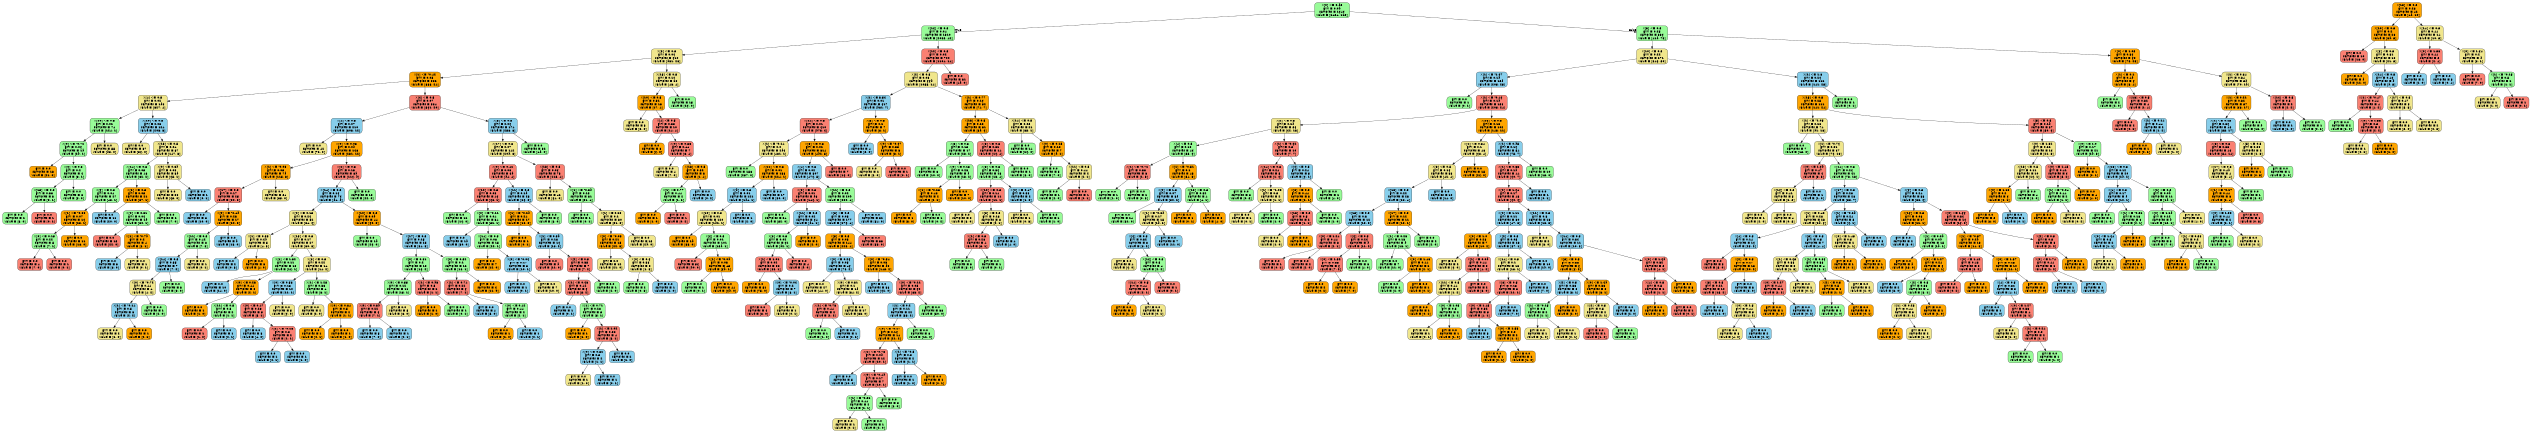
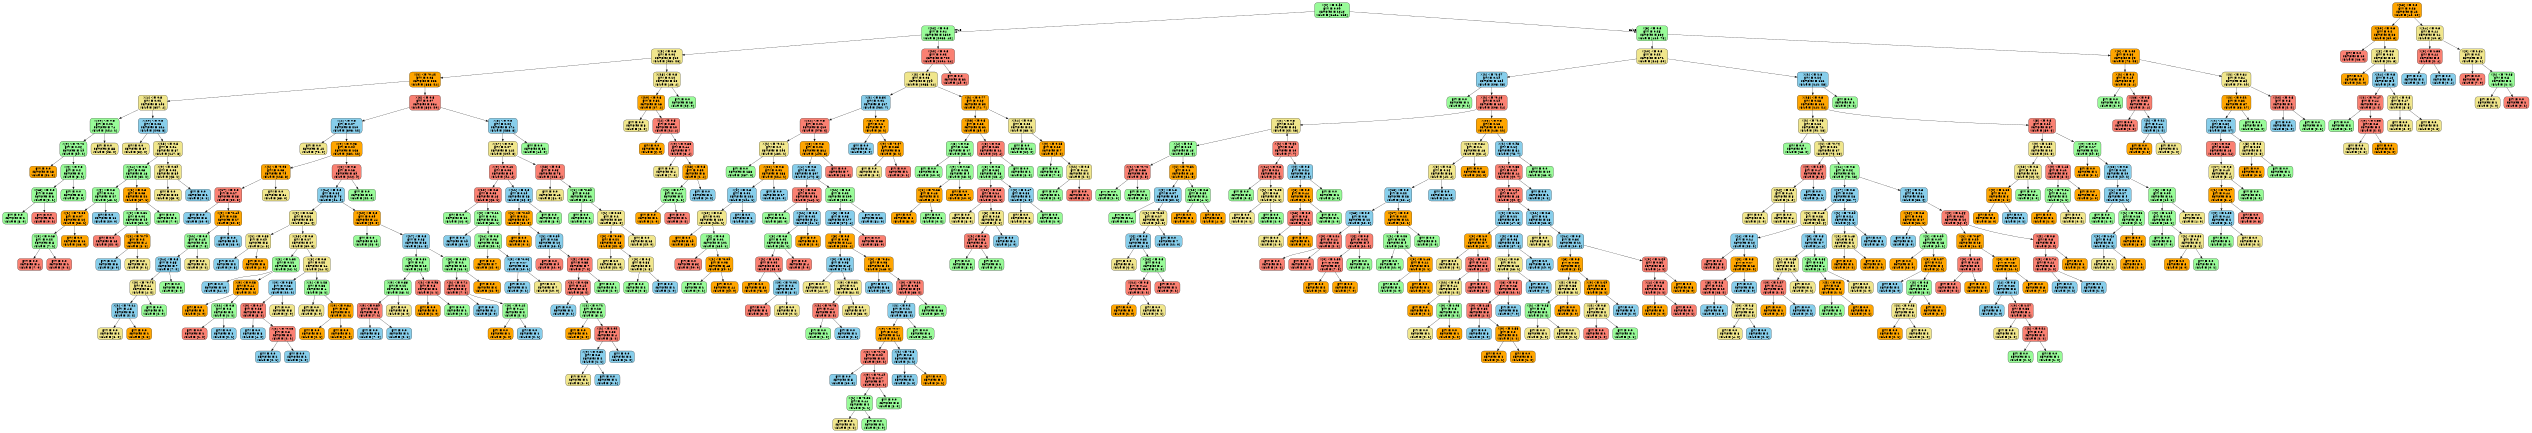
(1284, 136) -> (1287, 138)
(1914, 206) -> none
(121, 207) -> (137, 206)
(1509, 229) -> none
(1845, 241) -> (1845, 241)
(1568, 288) -> (1568, 288)
(125, 311) -> (125, 311)
